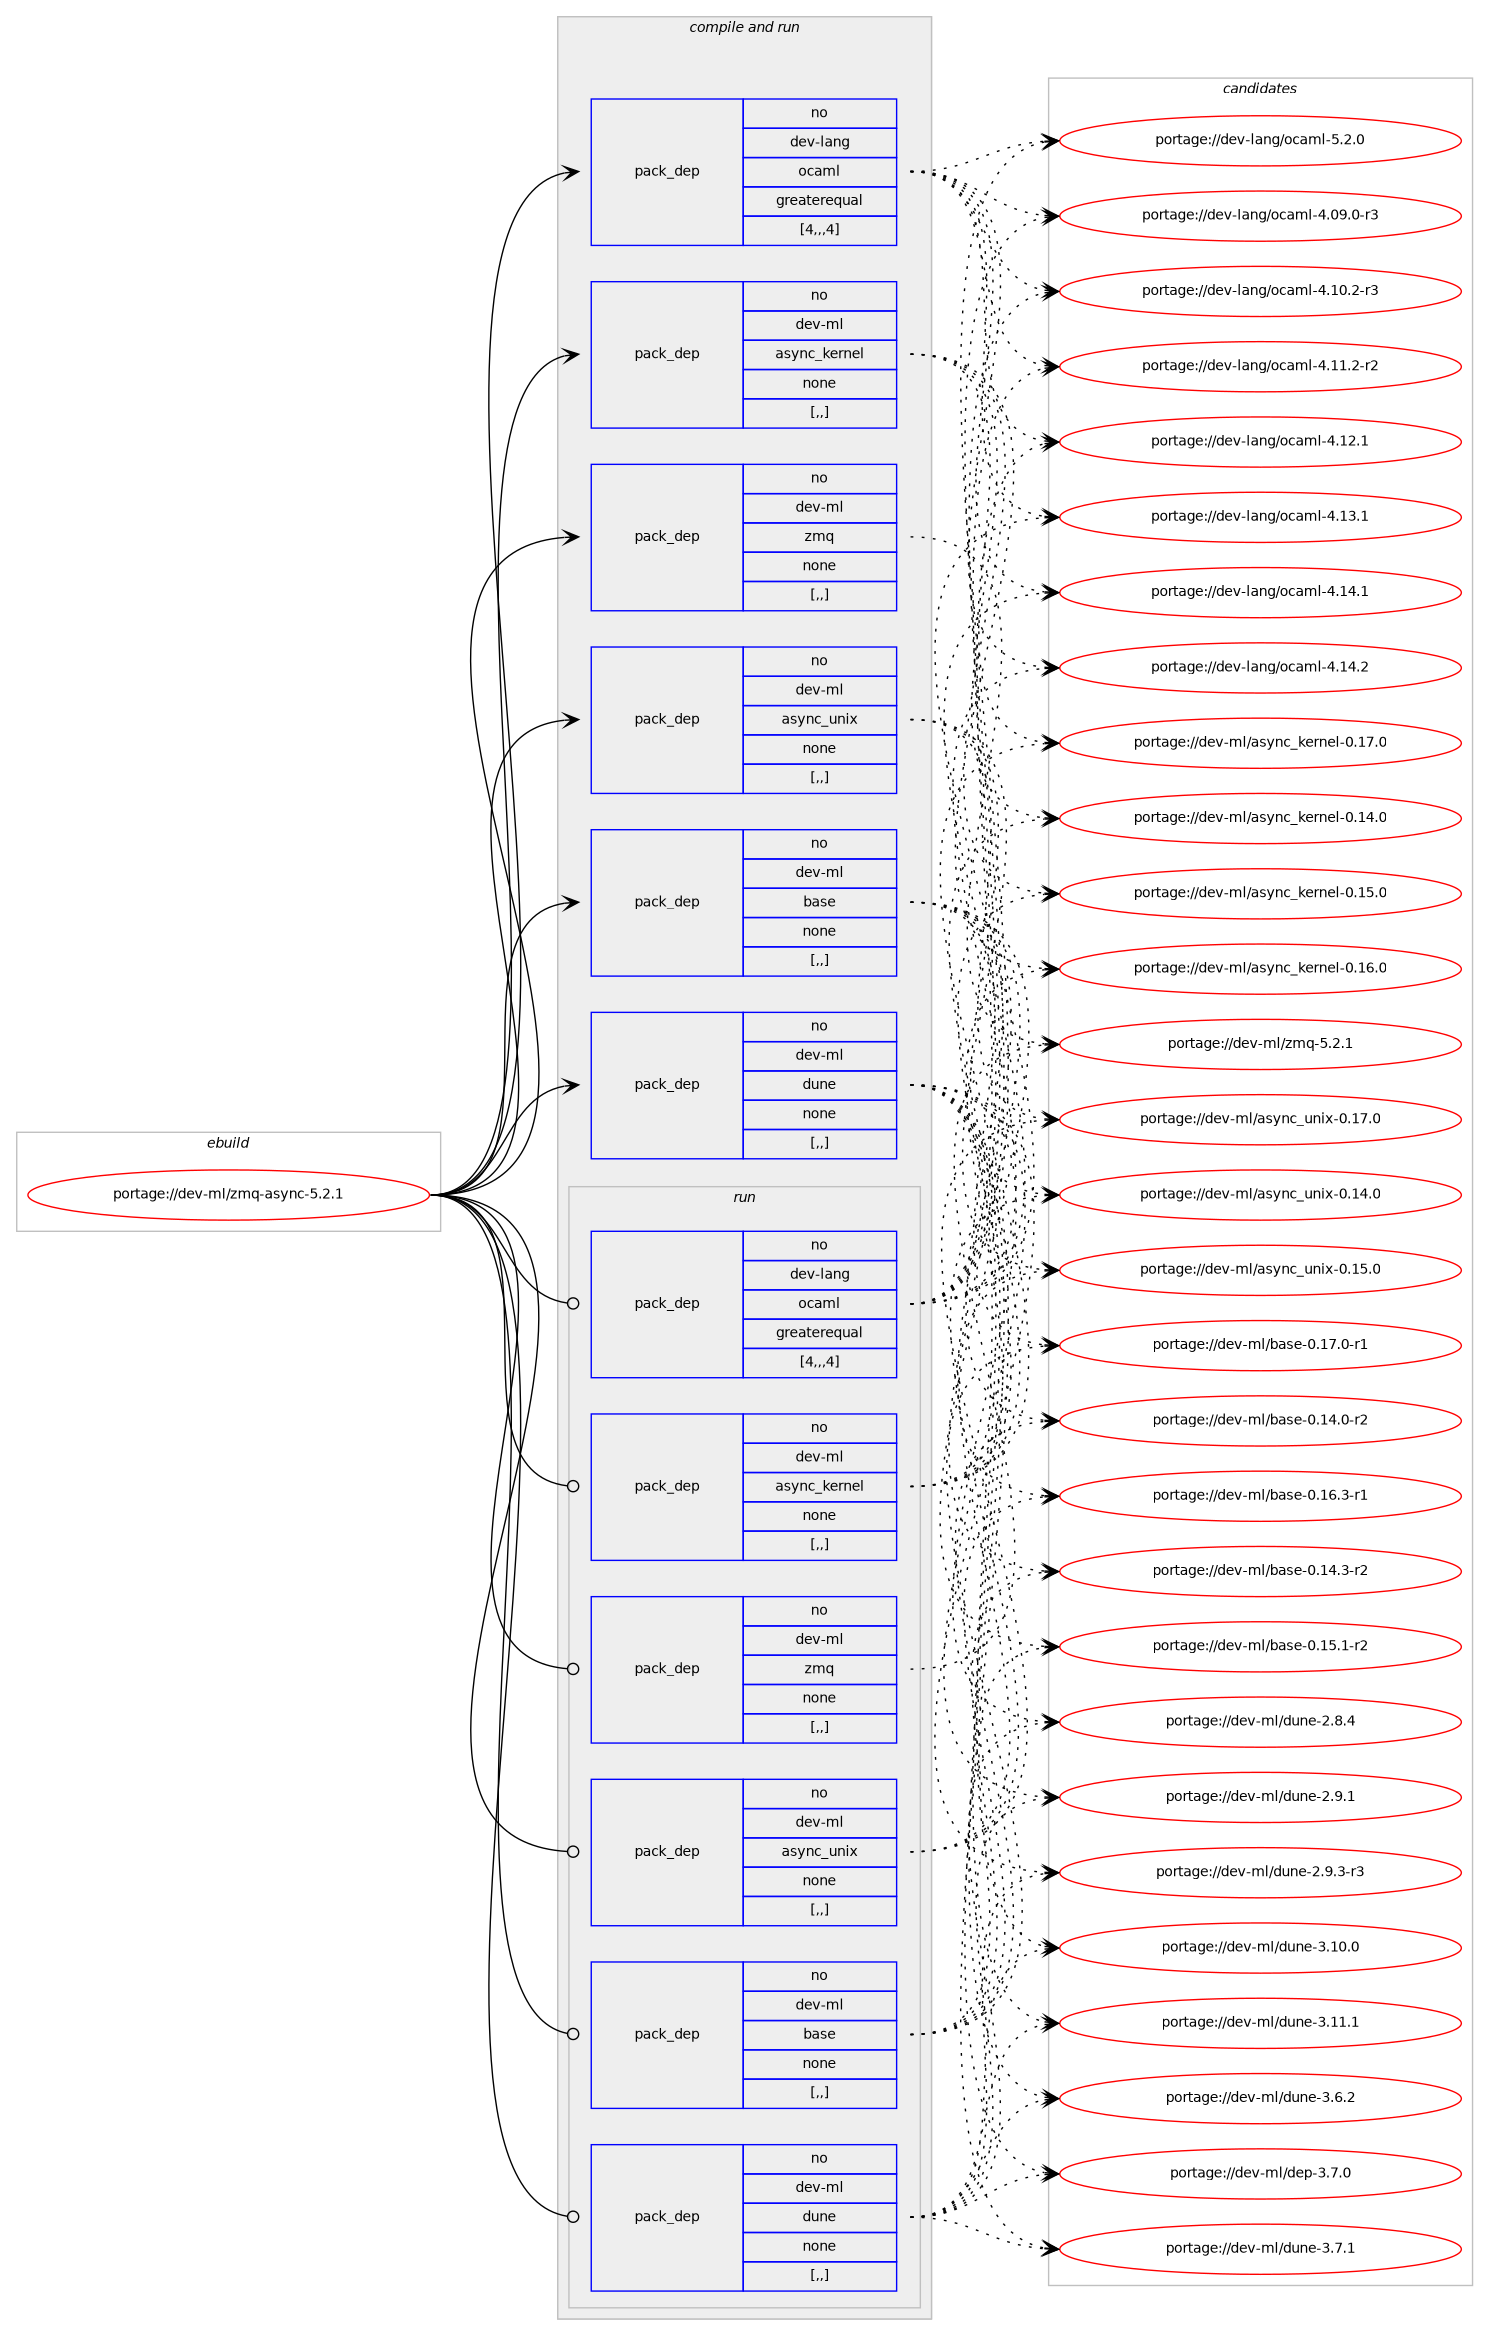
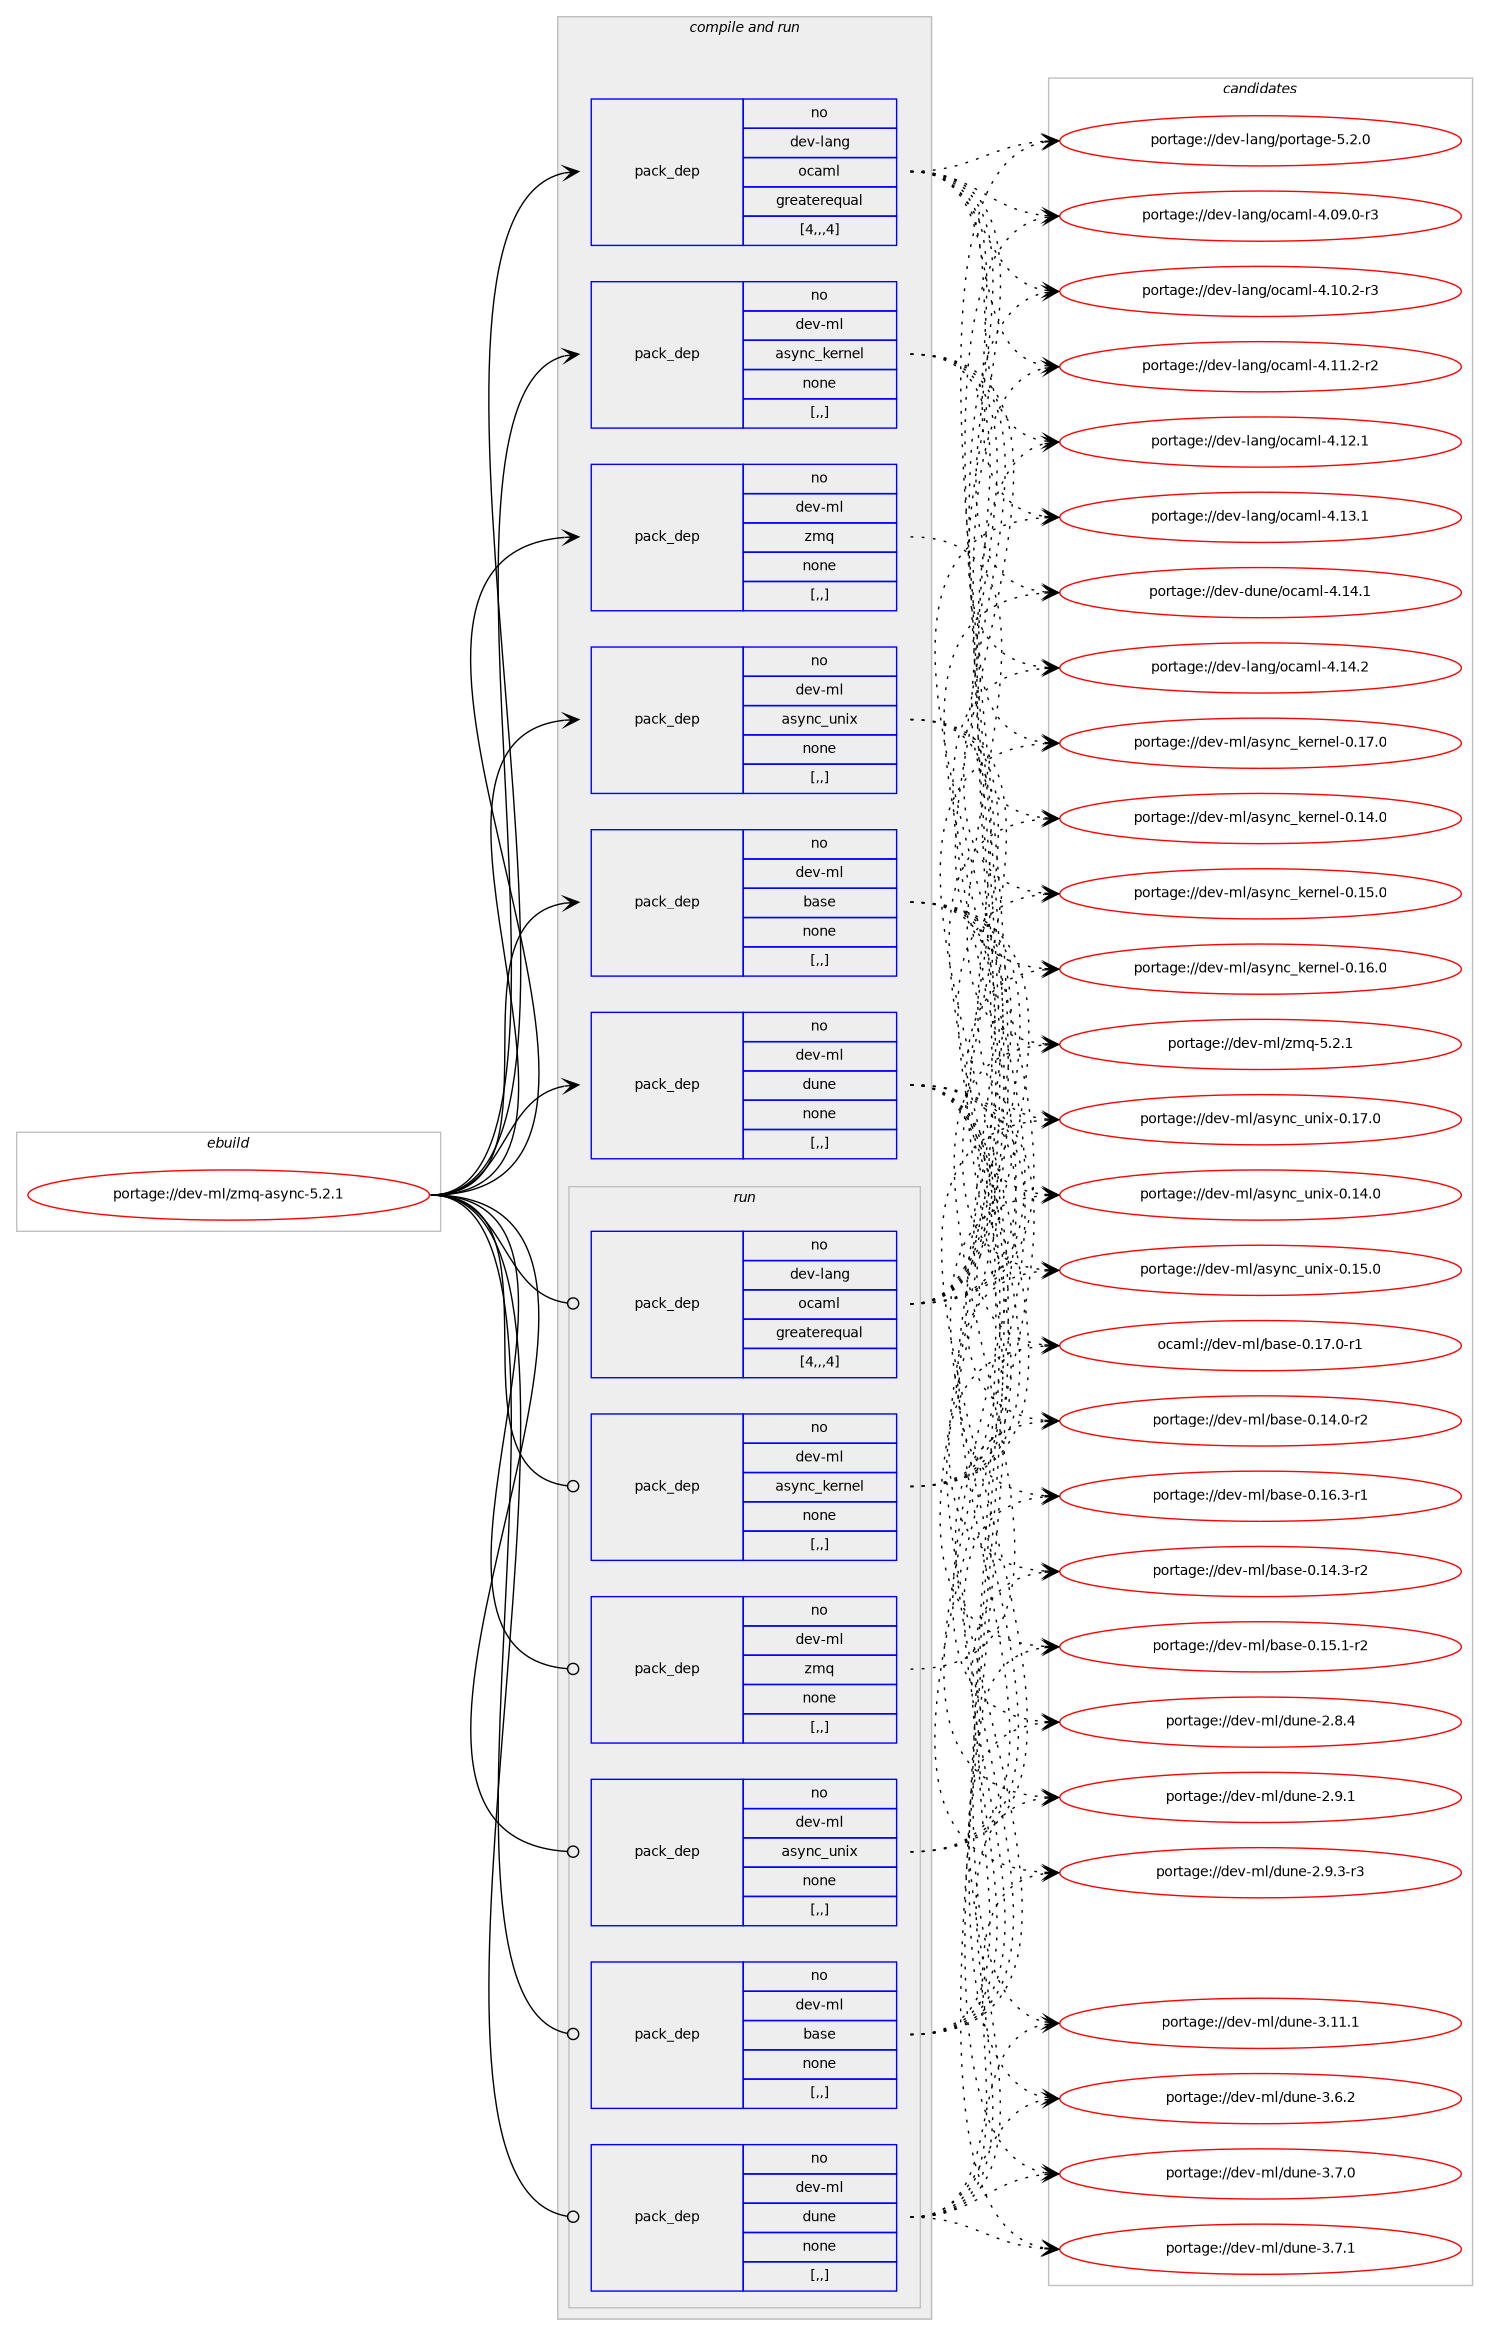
(1261, 141) -> (1261, 141)
(1261, 593) -> (1261, 593)
(1261, 1346) -> (1261, 1346)
(1261, 1948) -> none
(1261, 2174) -> (1261, 2174)
